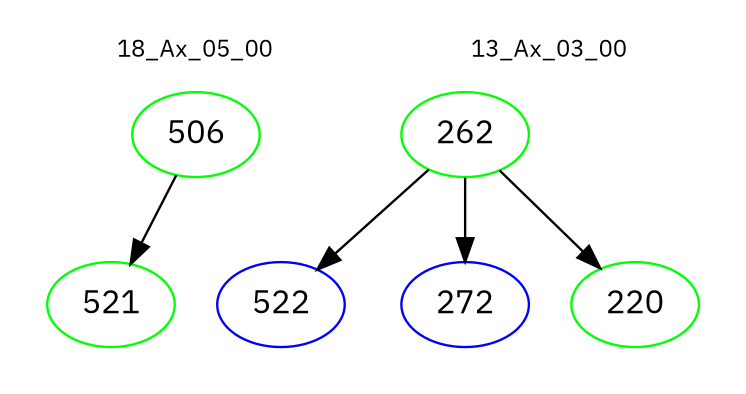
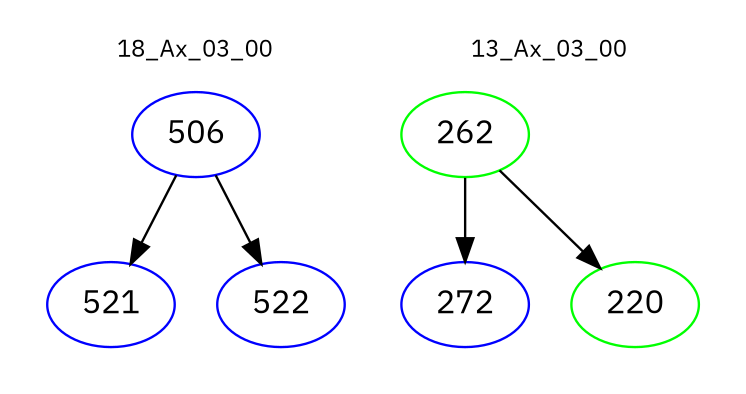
(196, 51) -> (196, 51)
(196, 135) -> (196, 135)
(398, 197) -> (233, 209)
(111, 305) -> (111, 305)
